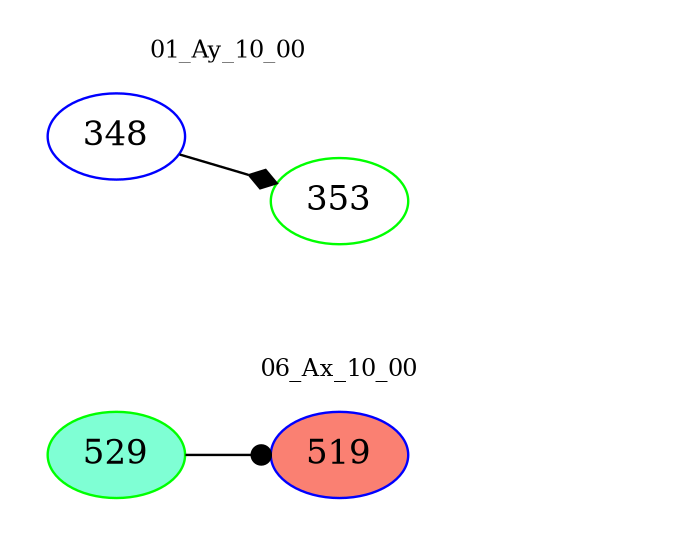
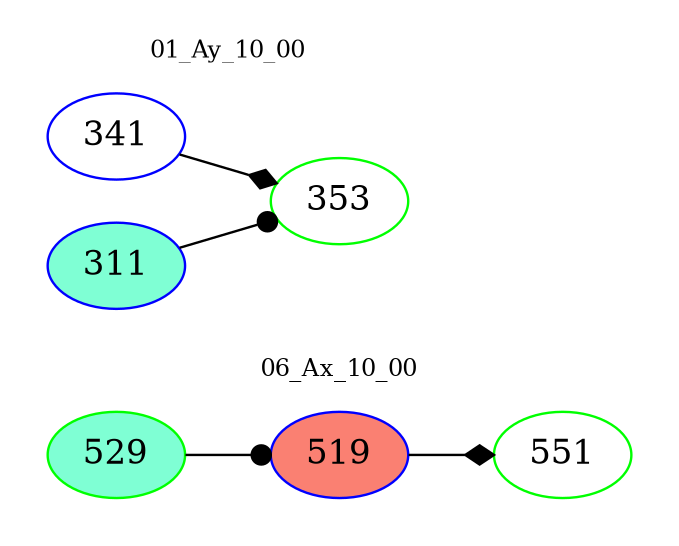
(116, 136) -> (116, 136)
none -> (116, 266)
none -> (563, 455)
